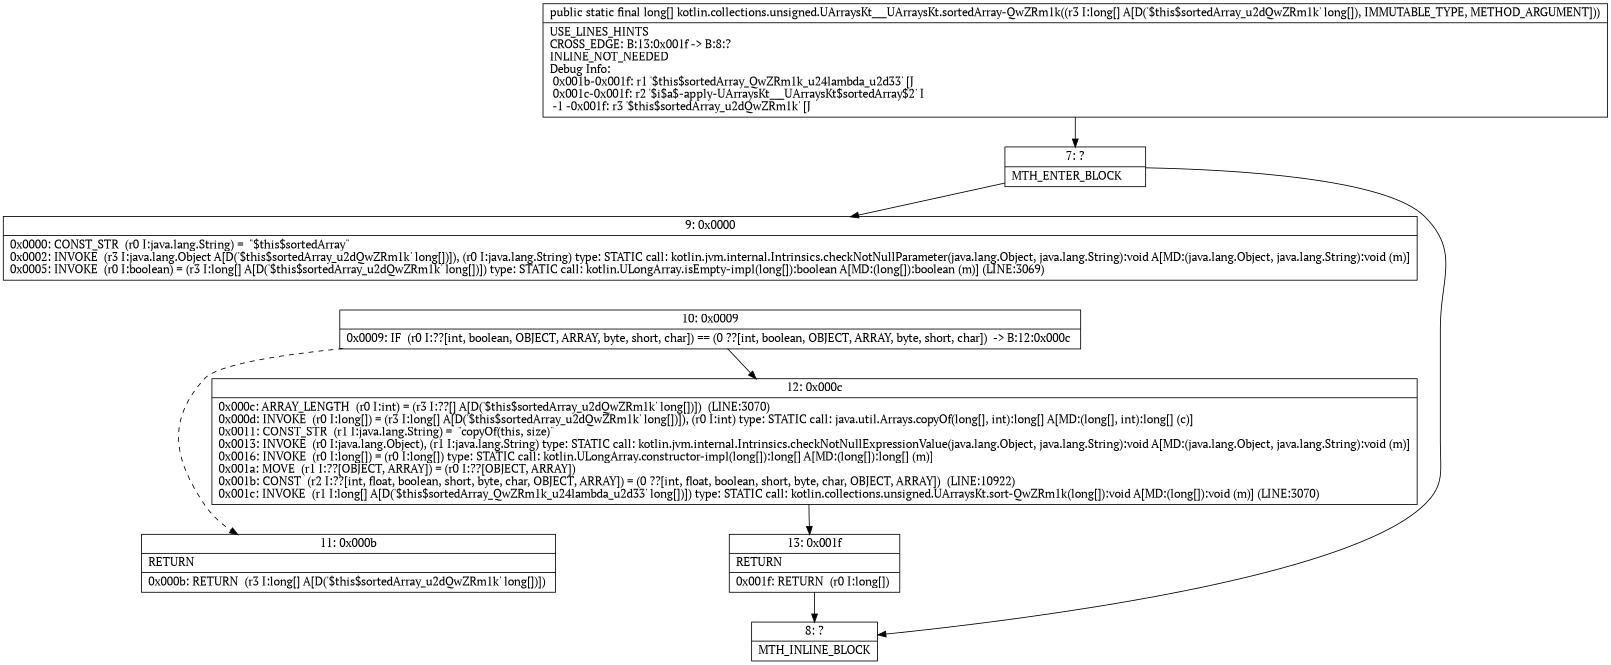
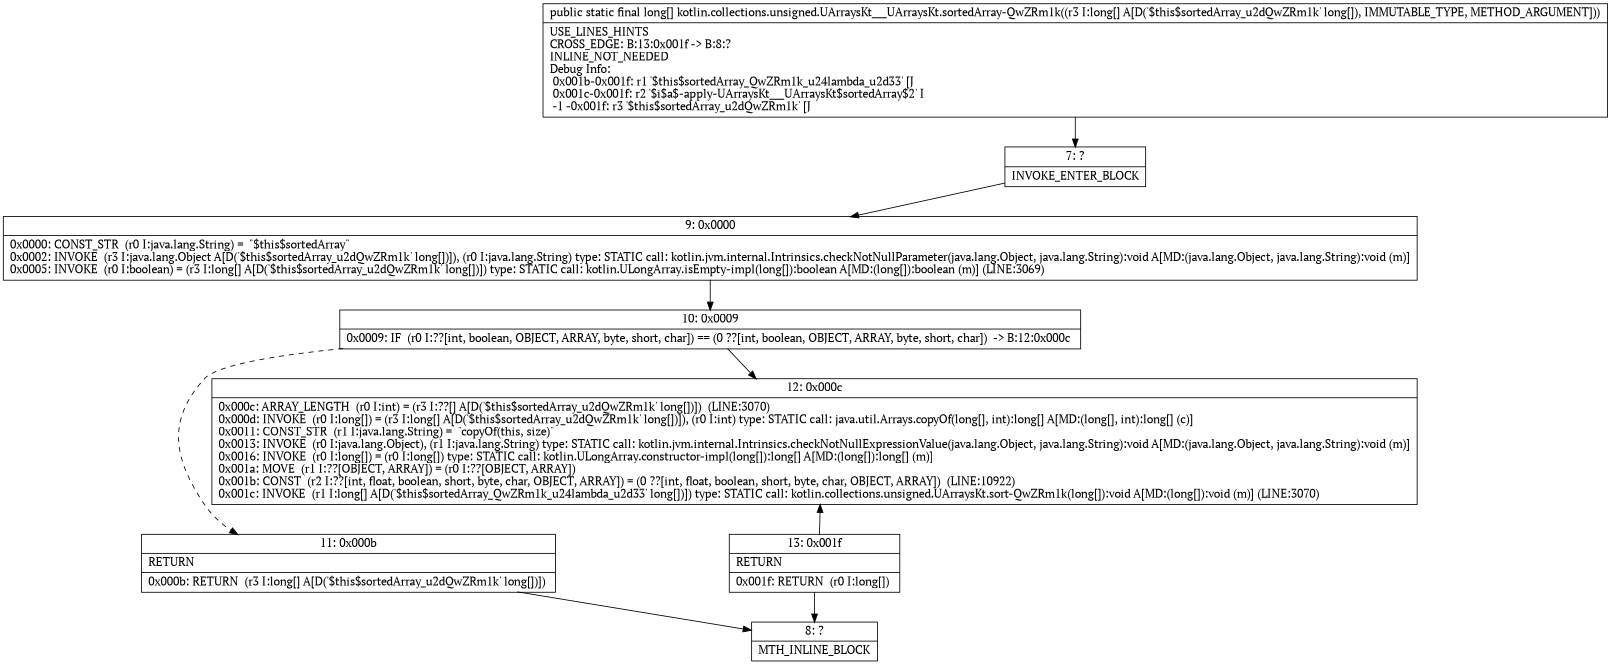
(1067, 176) -> (1075, 176)
none -> (710, 291)
(1433, 494) -> (630, 610)
(809, 515) -> (820, 524)
